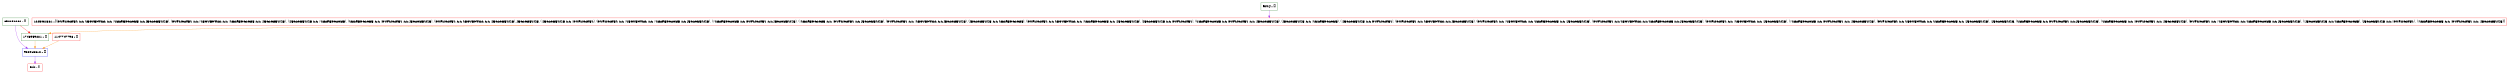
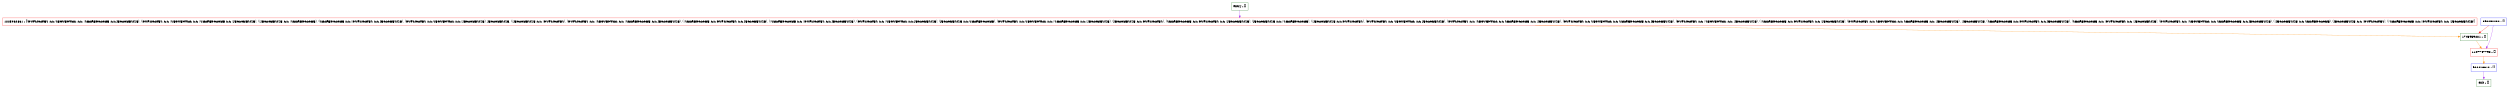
(15, 22) -> (2494, 22)
(18, 38) -> (2491, 36)
(35, 44) -> (2478, 44)
(35, 68) -> (2484, 83)
